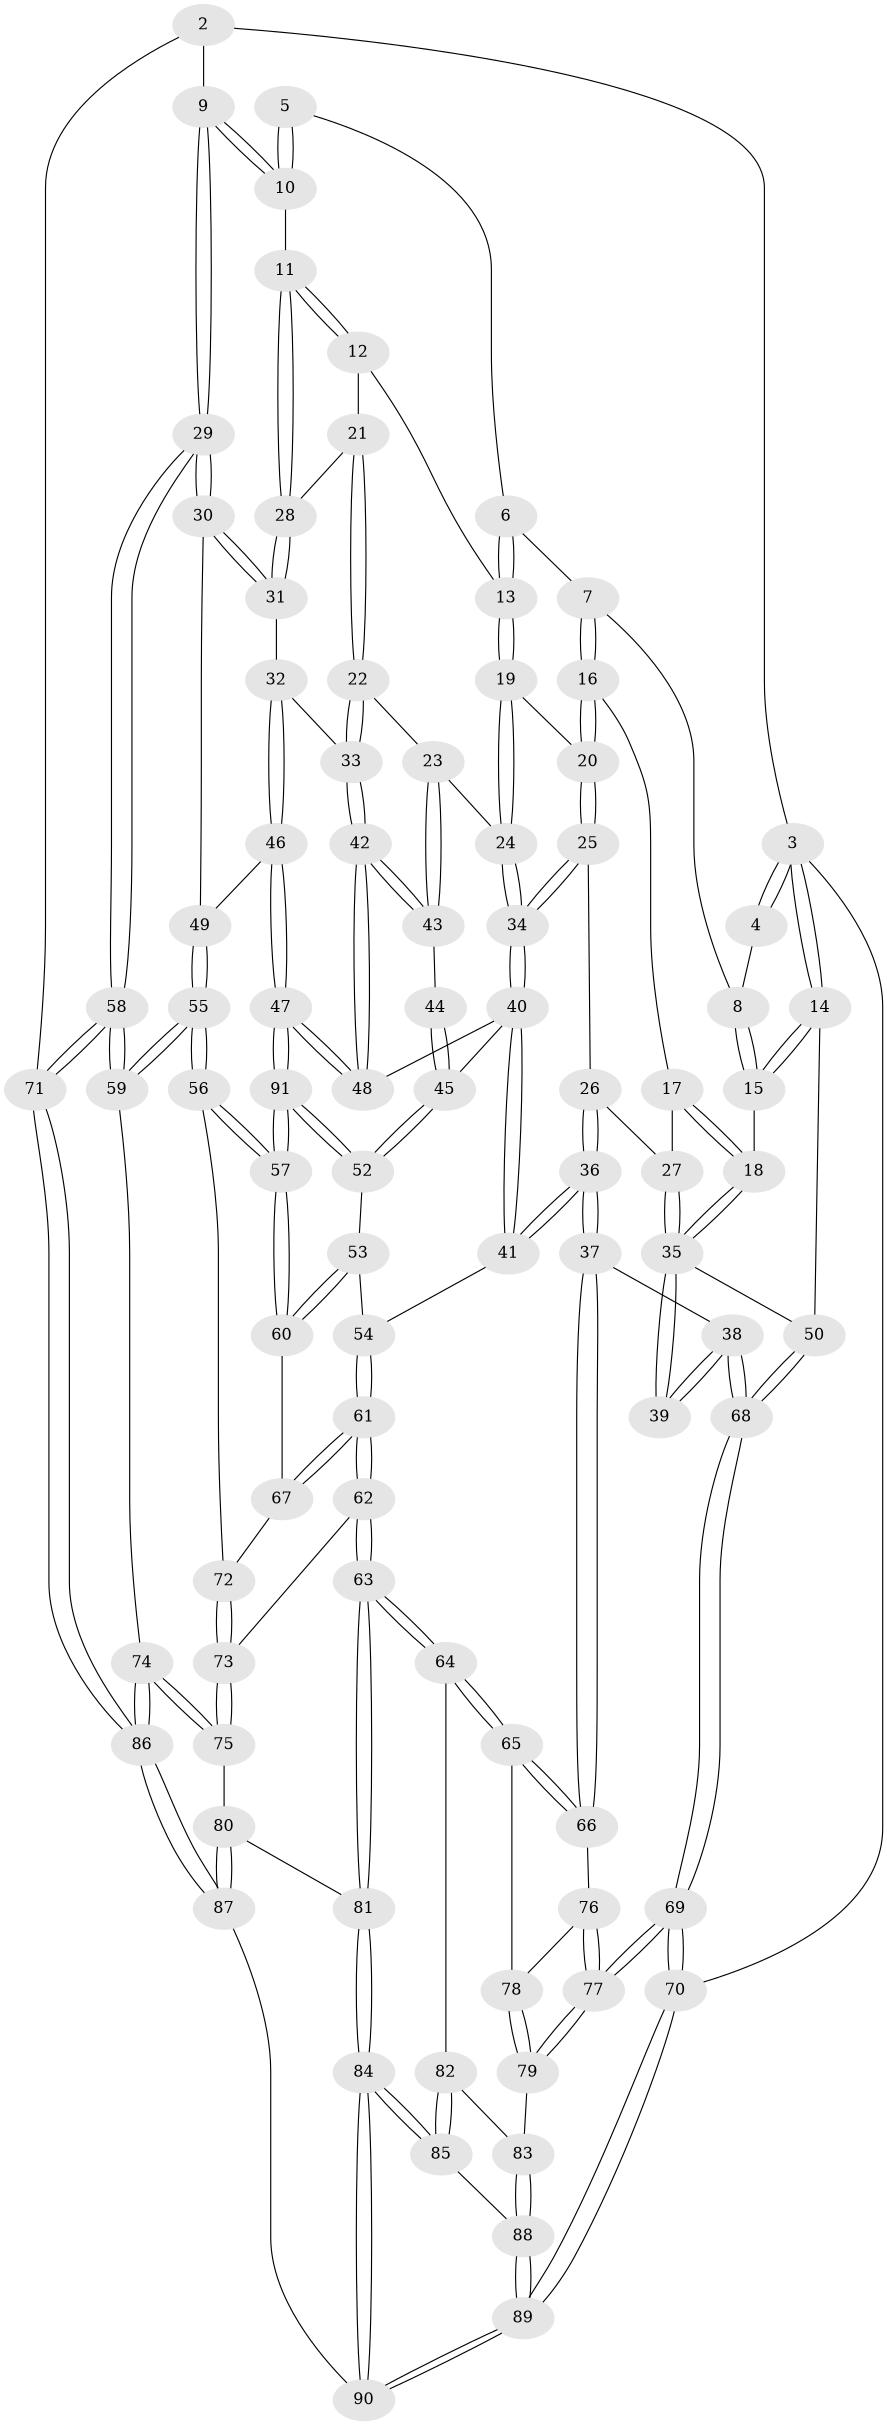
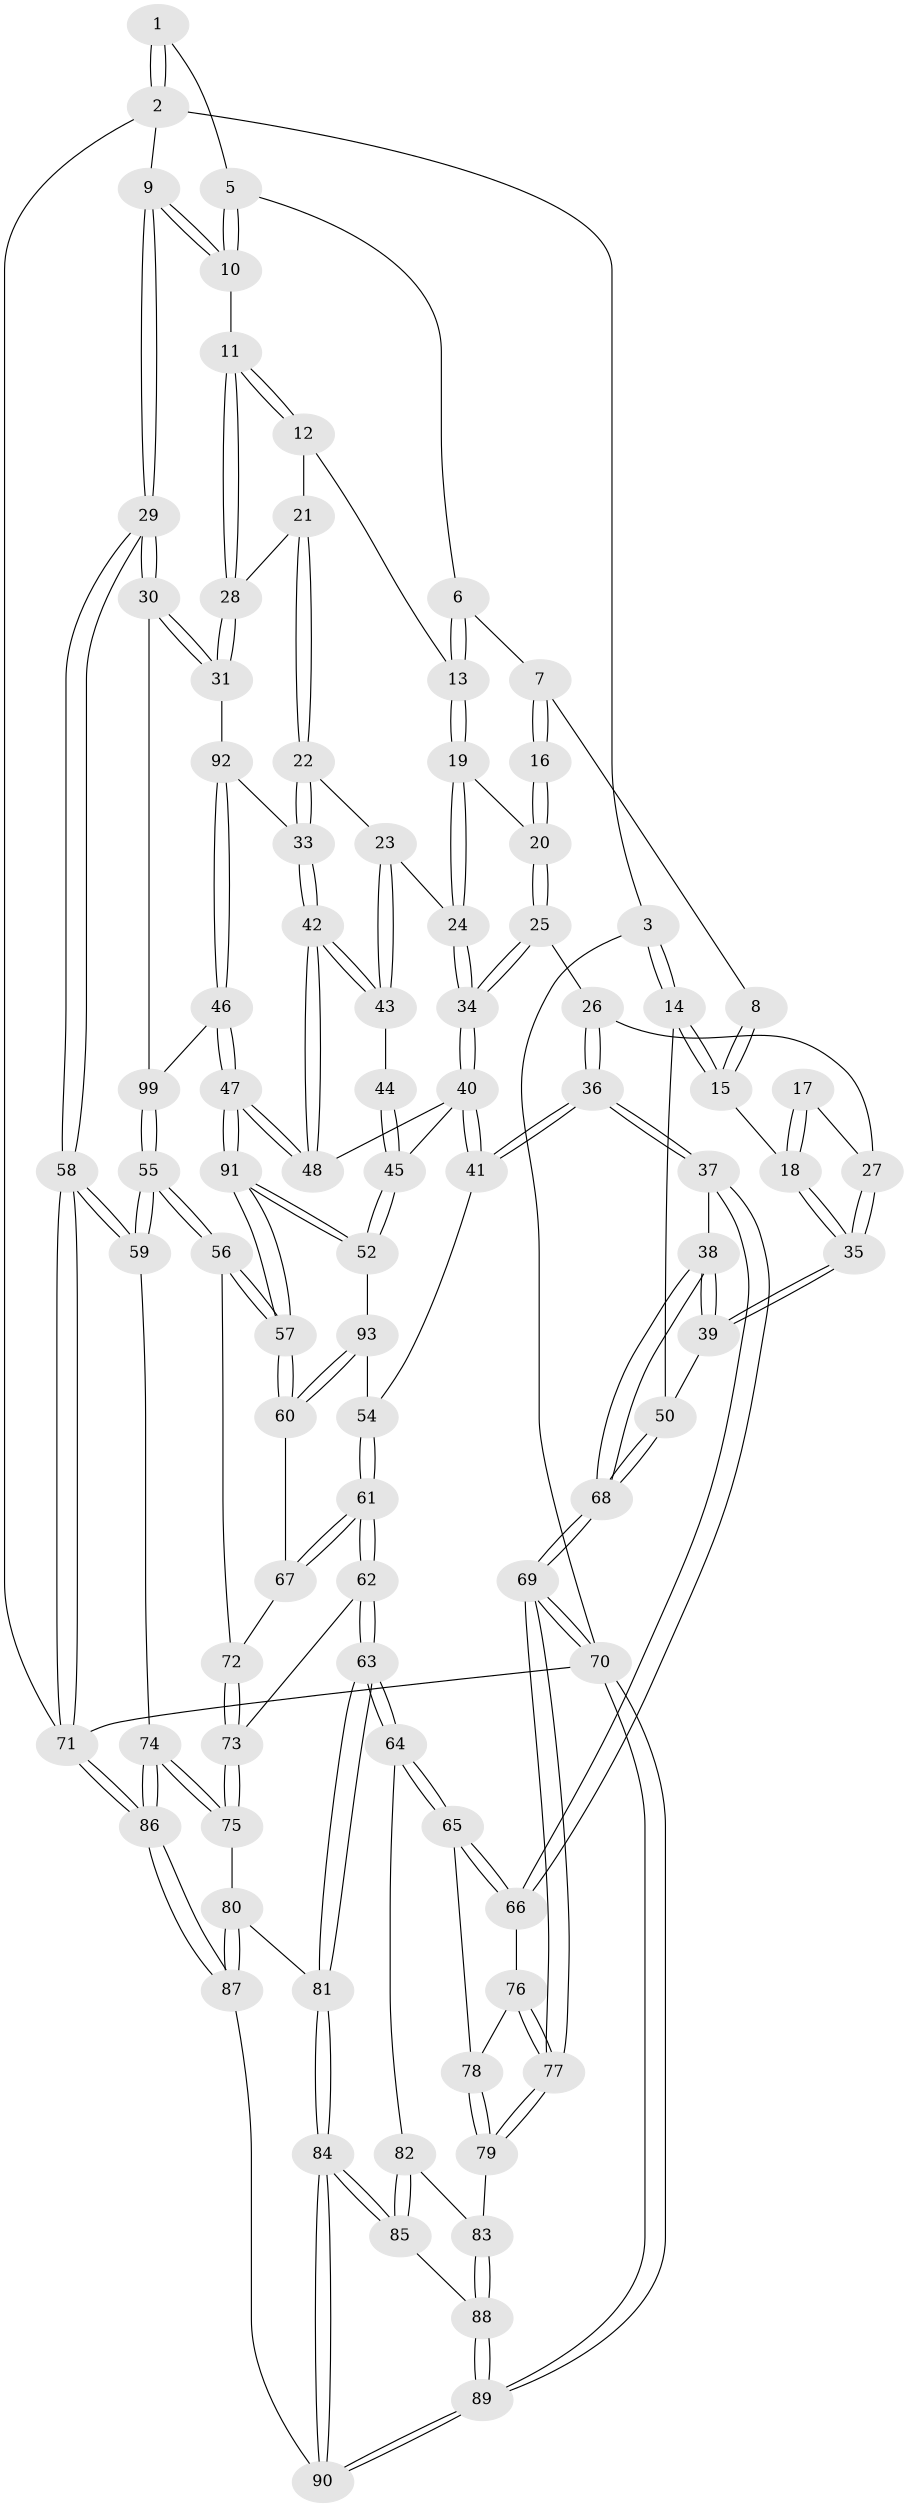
none -> (158, 25)
(276, 680) -> (222, 762)
(651, 879) -> none
(200, 926) -> (149, 1090)
(756, 926) -> none
(358, 1254) -> (367, 1335)
(743, 1294) -> (687, 1376)
none -> (329, 1694)
